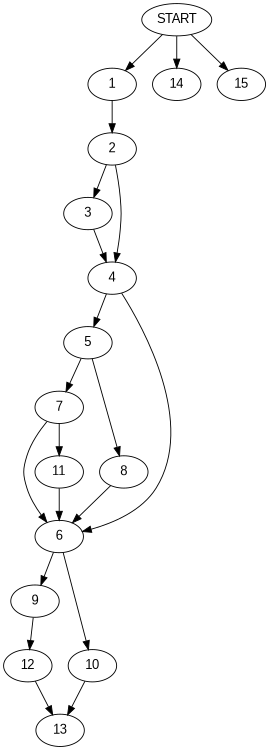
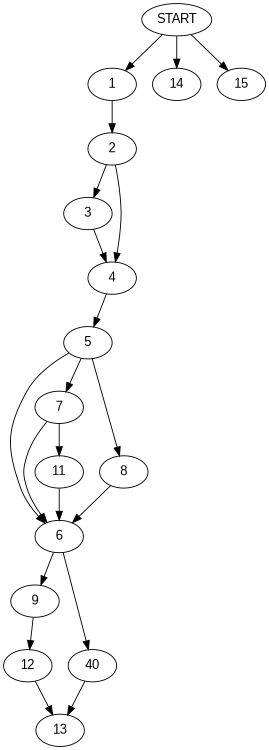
(170, 426) -> (12, 427)
(92, 666) -> (92, 666)
